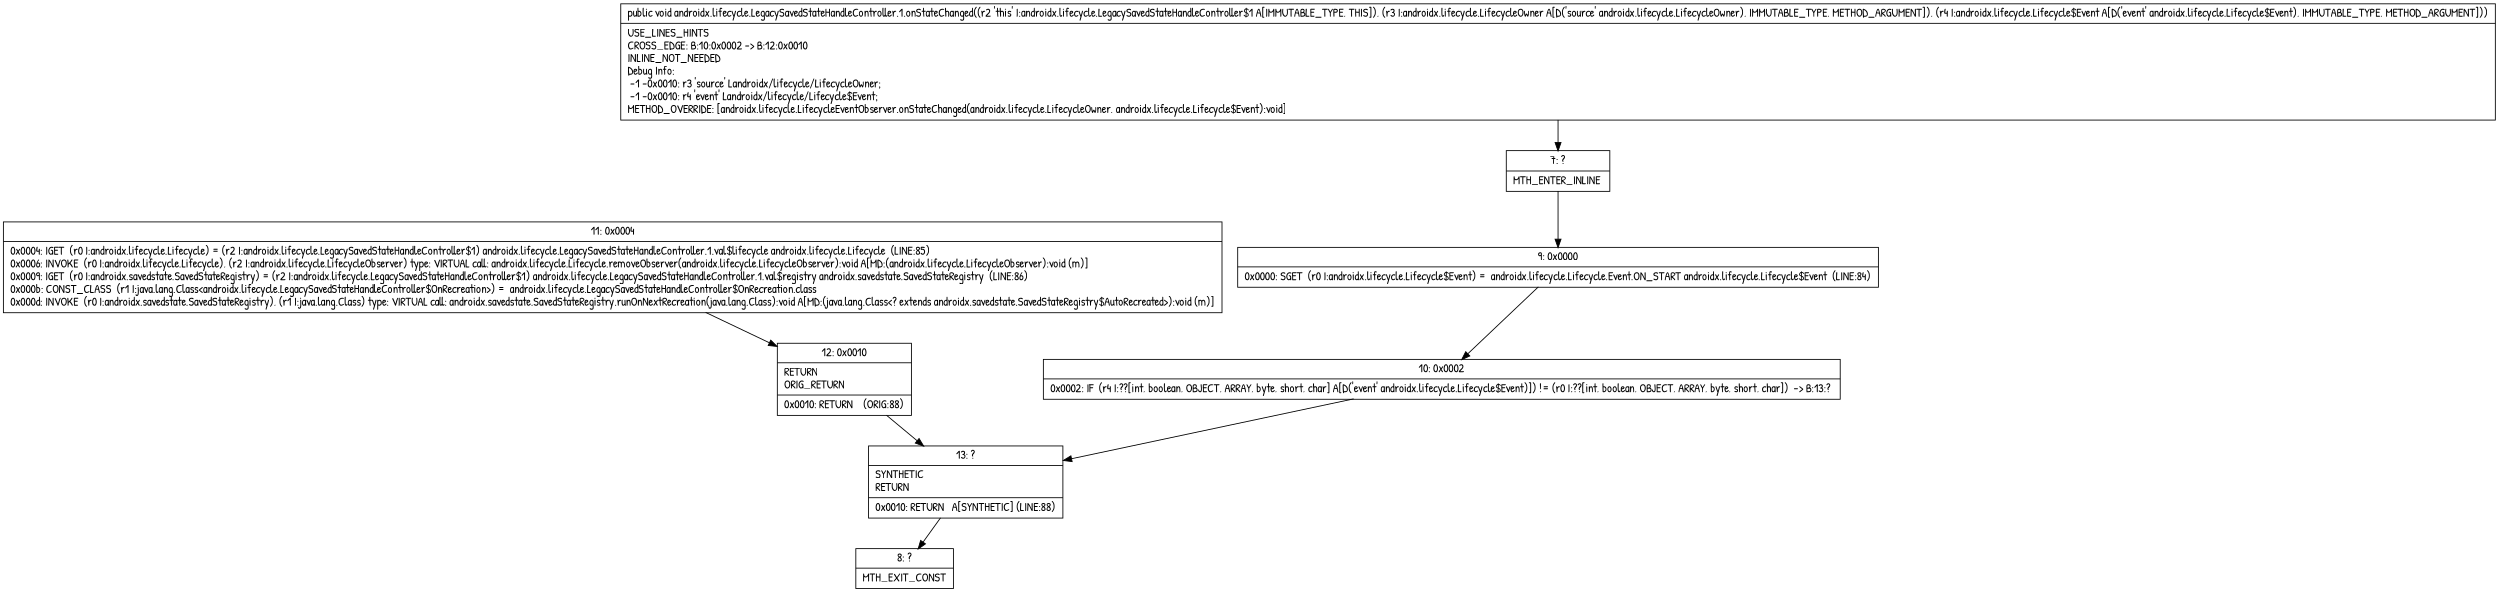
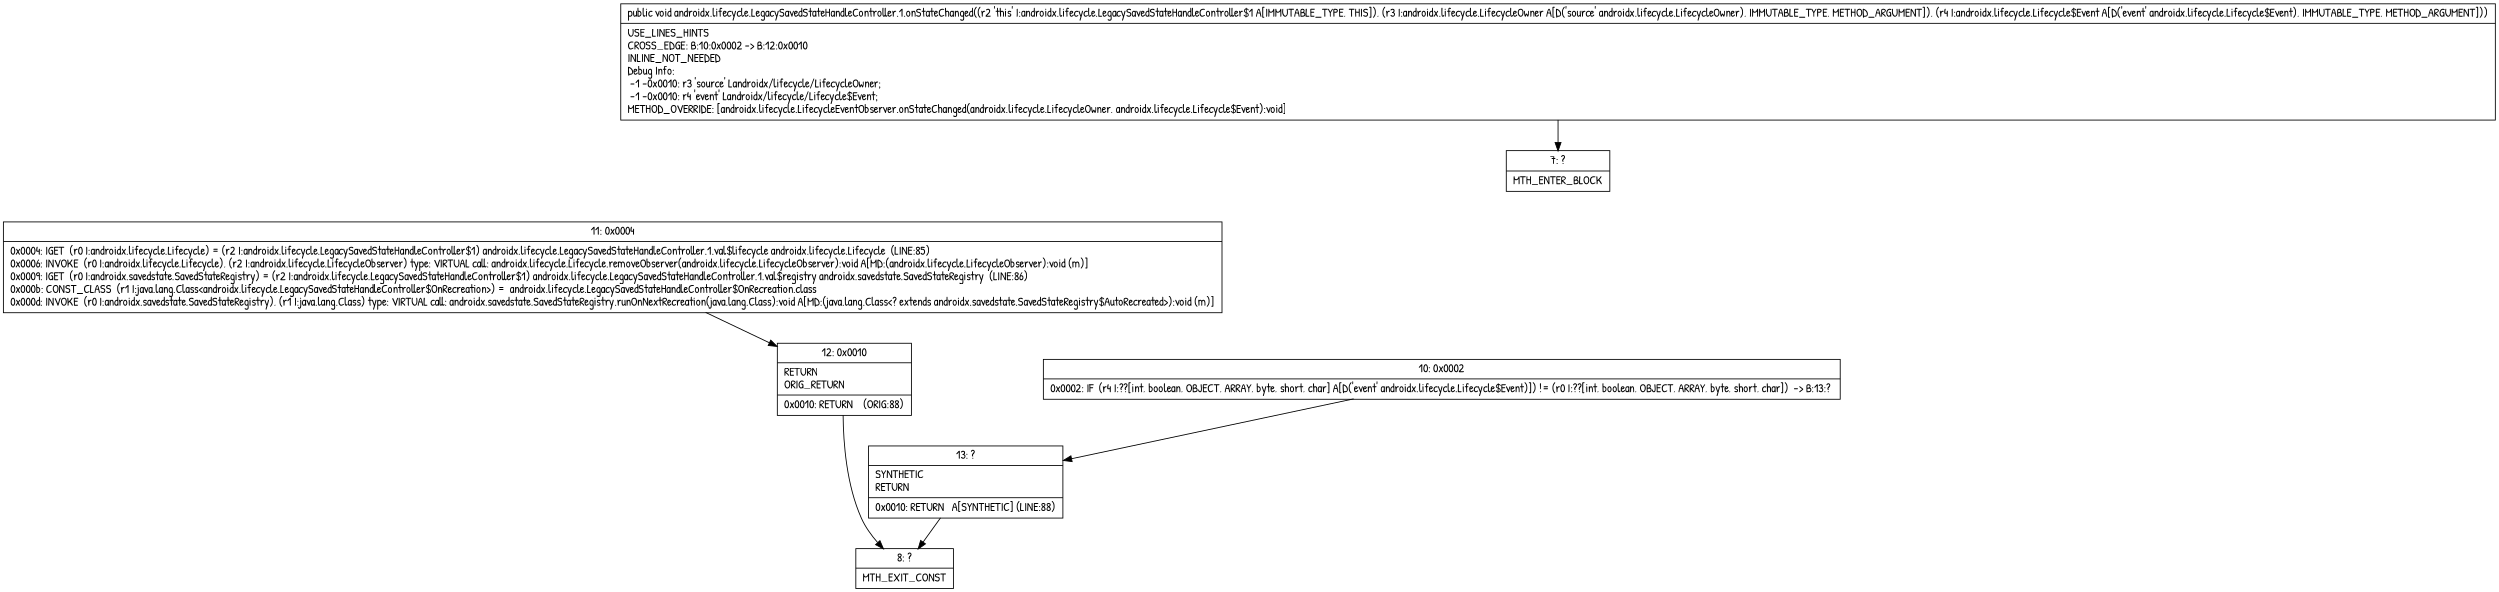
(1557, 181) -> (1558, 181)
(1558, 267) -> none
(902, 428) -> (850, 482)
